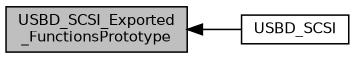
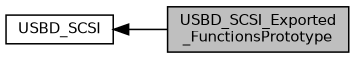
(222, 29) -> (148, 29)
